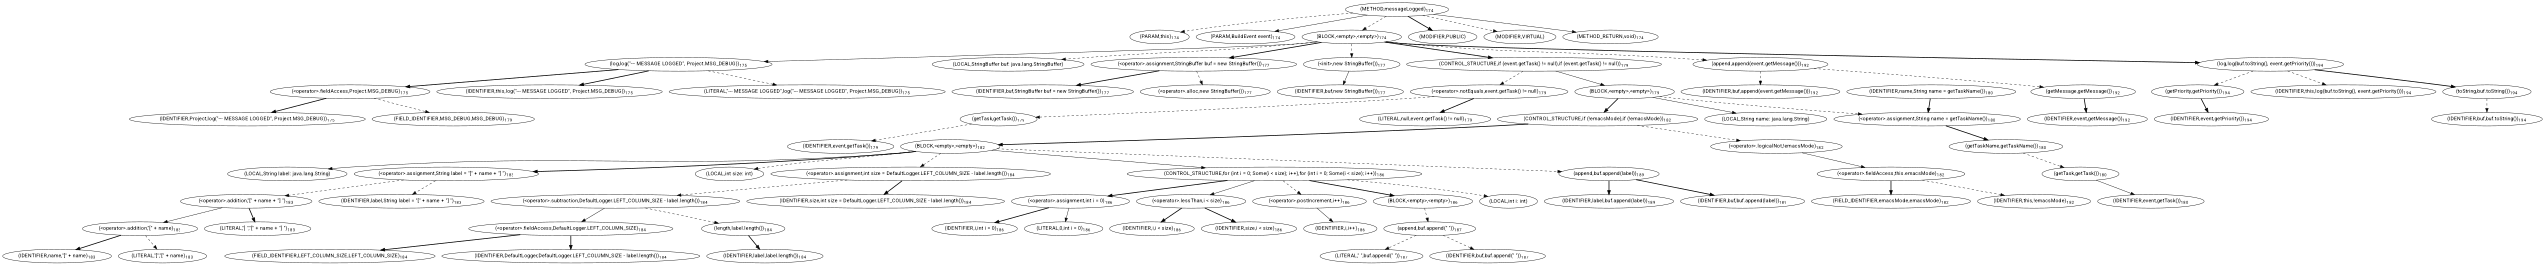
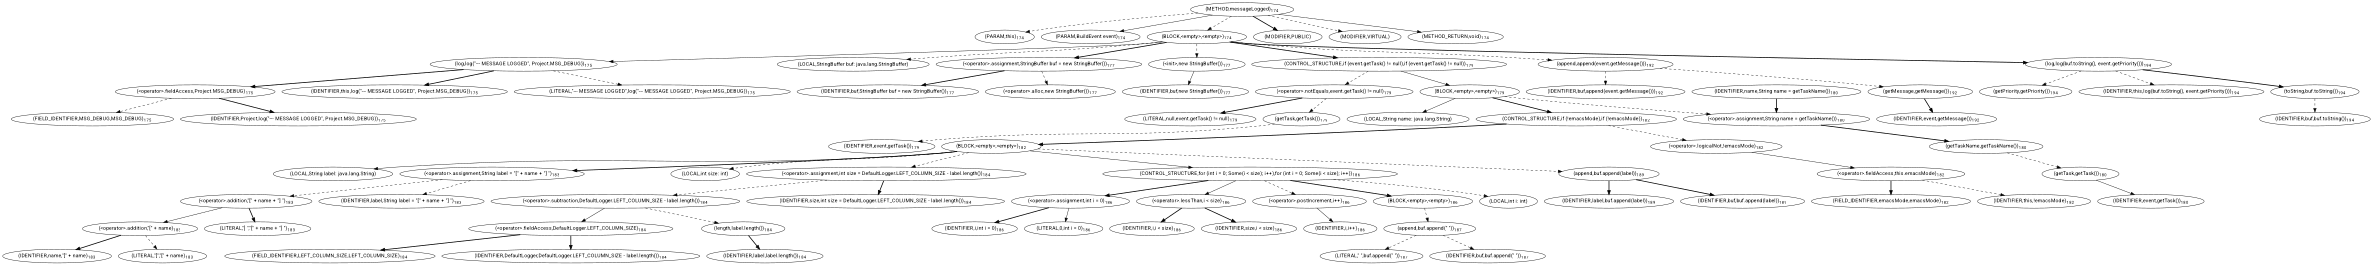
(509, 119) -> (148, 119)
(2211, 119) -> none
